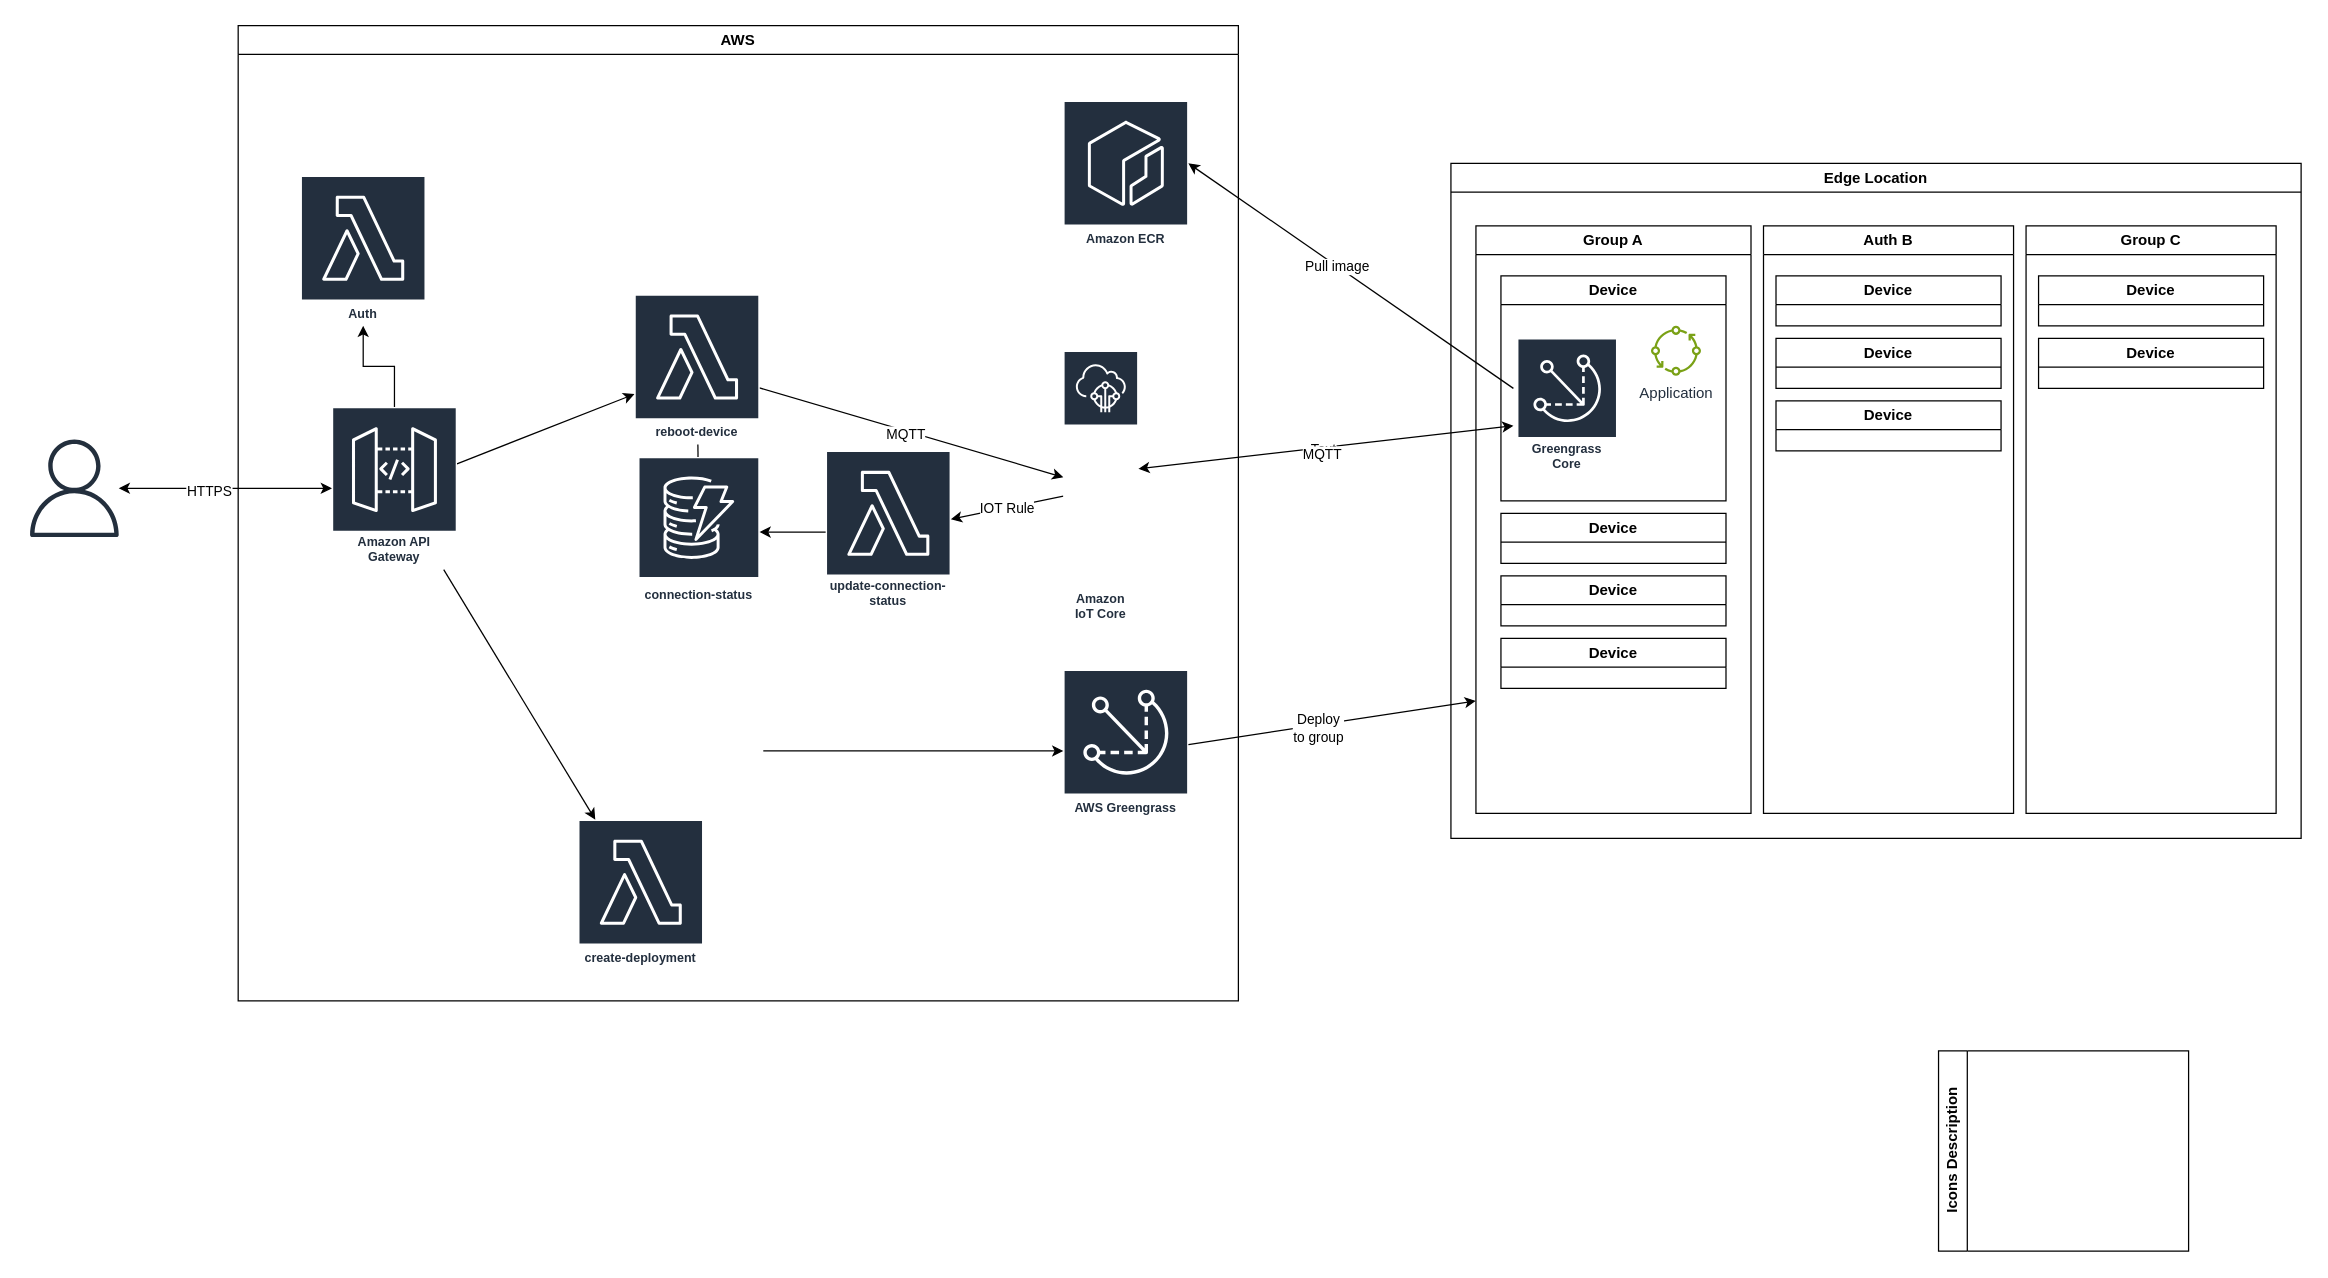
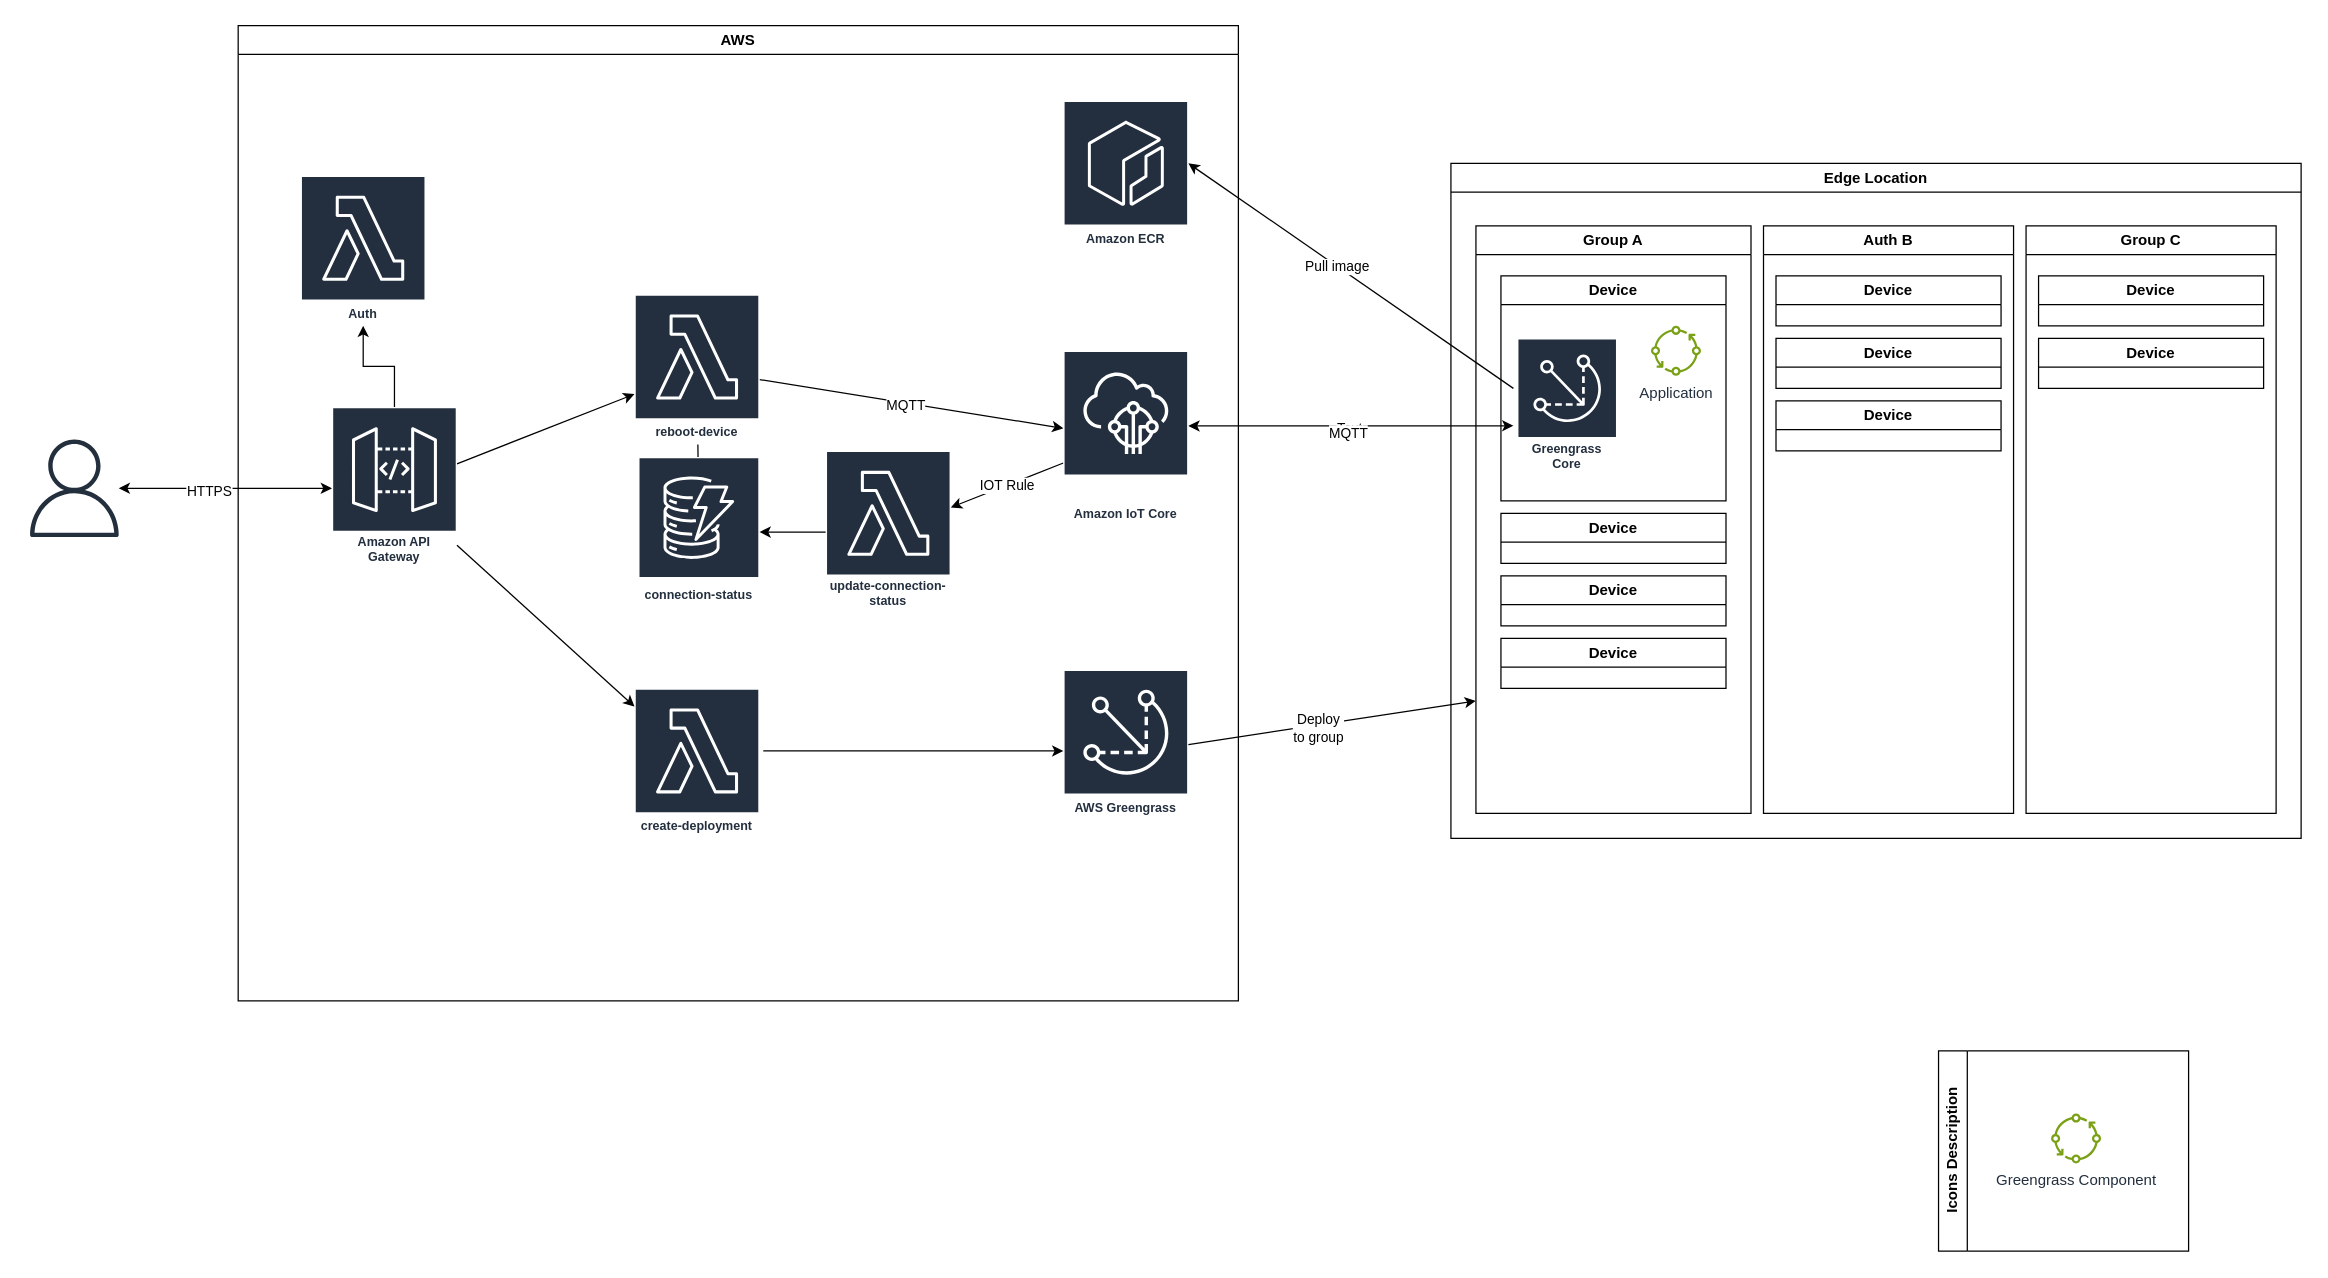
(1101, 488) -> (1126, 438)
(641, 894) -> (697, 763)
none -> (2076, 1138)
